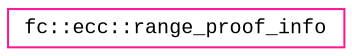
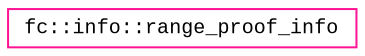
(176, 28) -> (182, 28)
